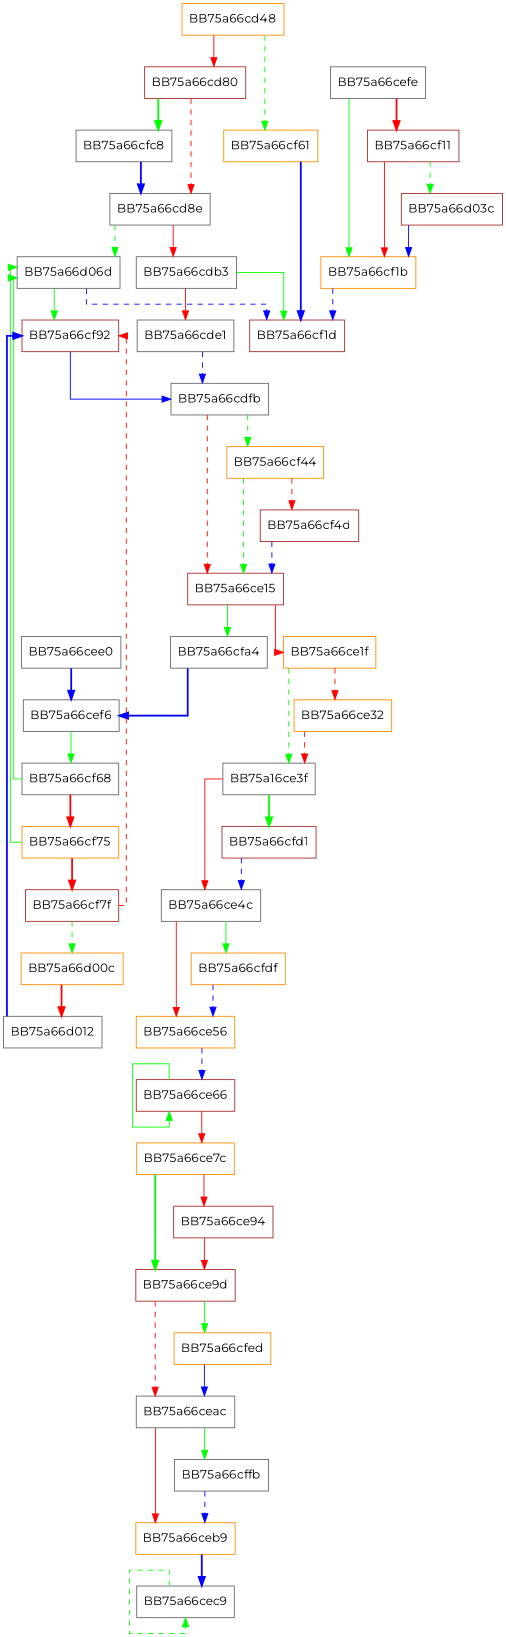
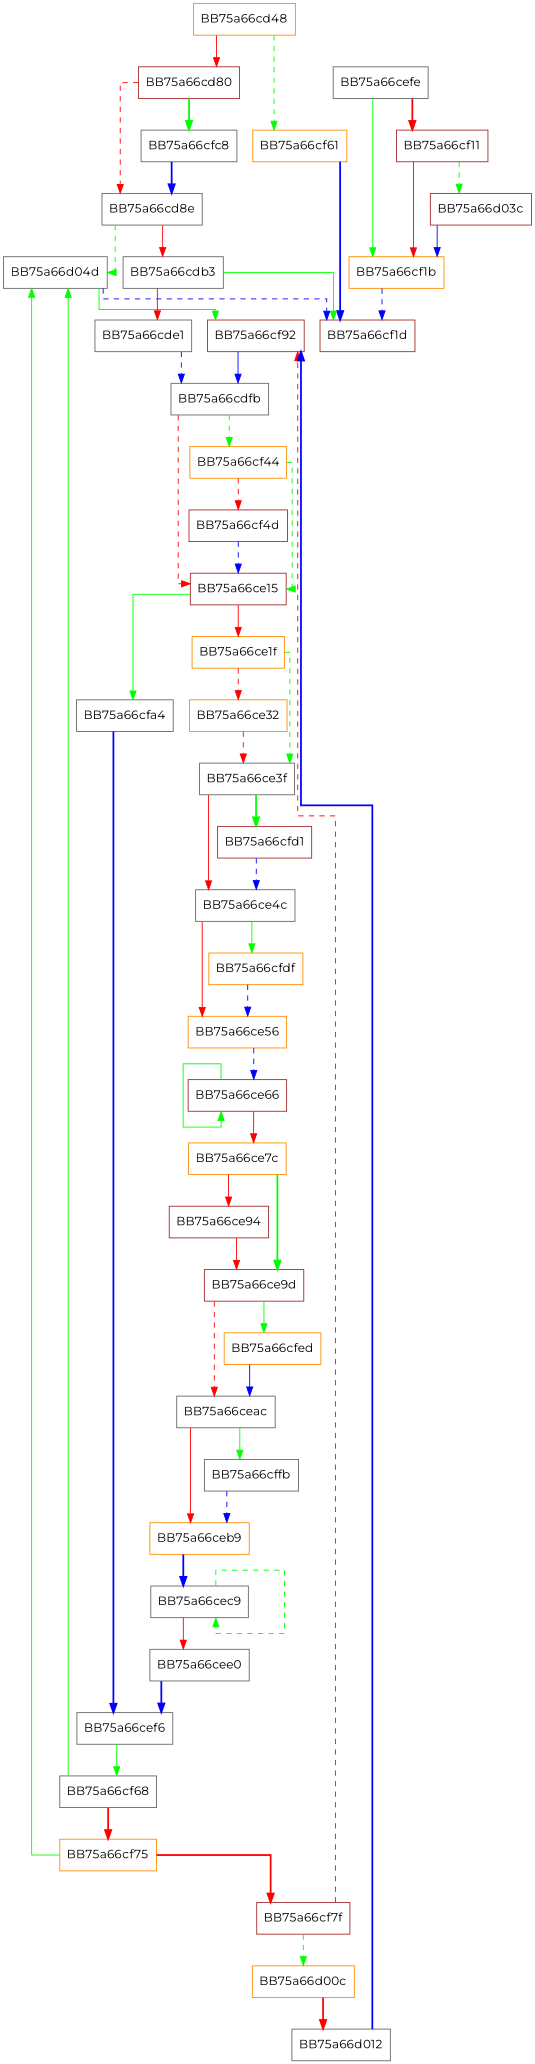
(69, 273) -> (55, 273)
(269, 779) -> (247, 779)
none -> (183, 1629)
